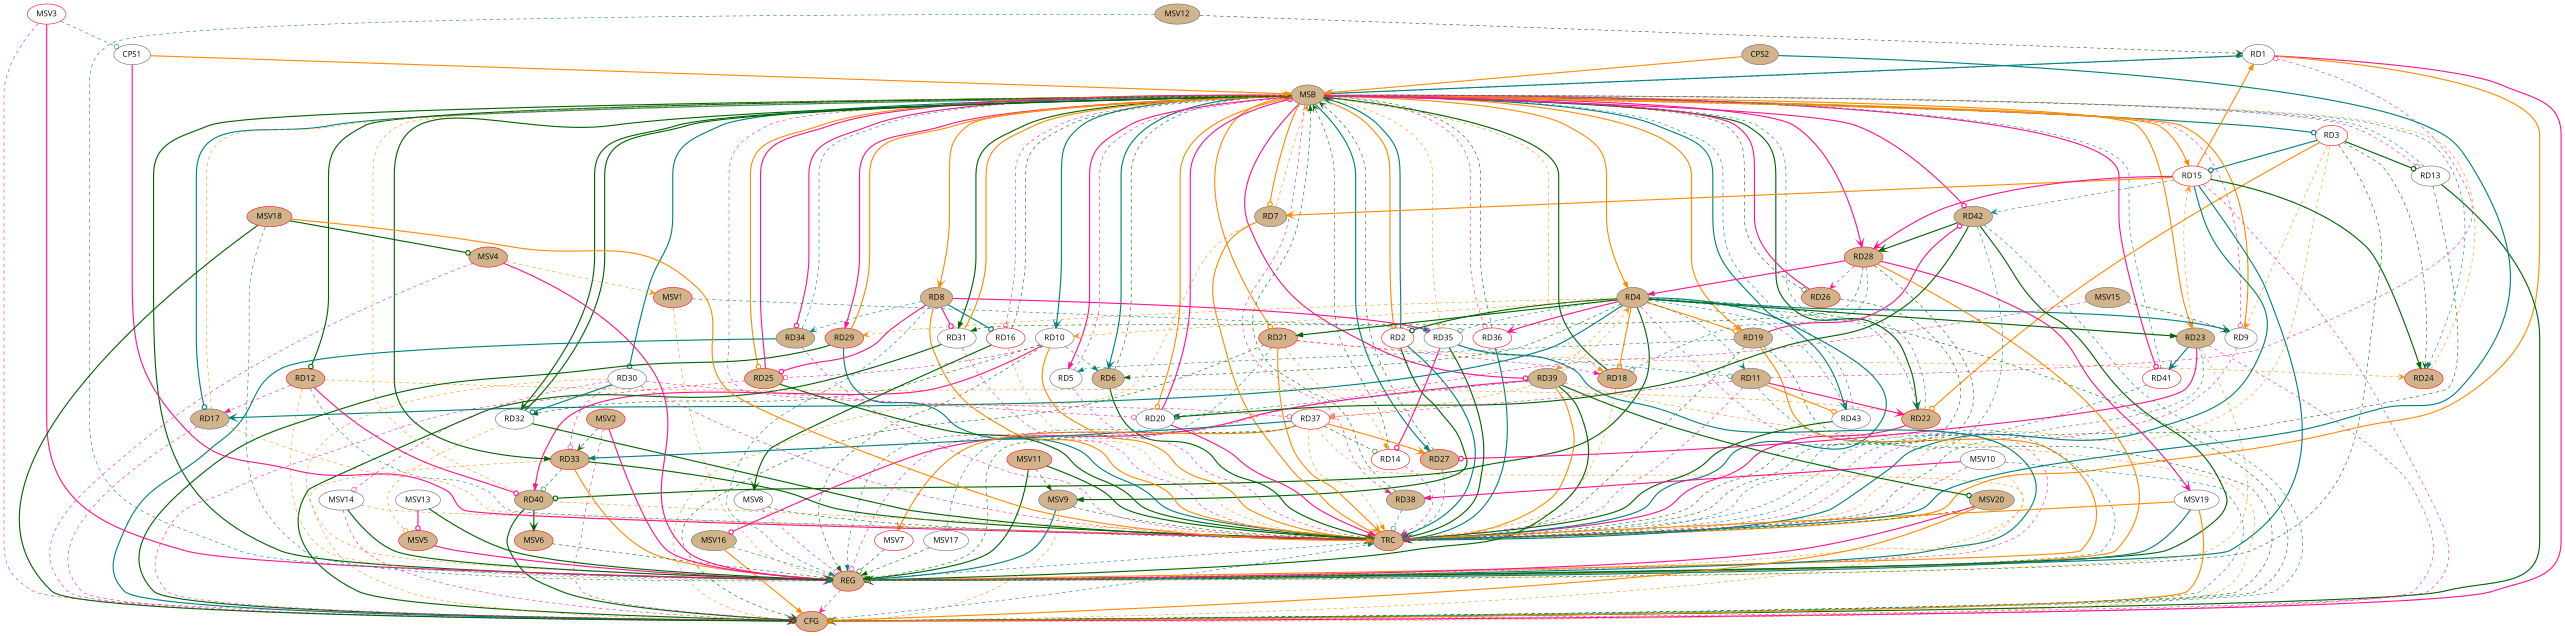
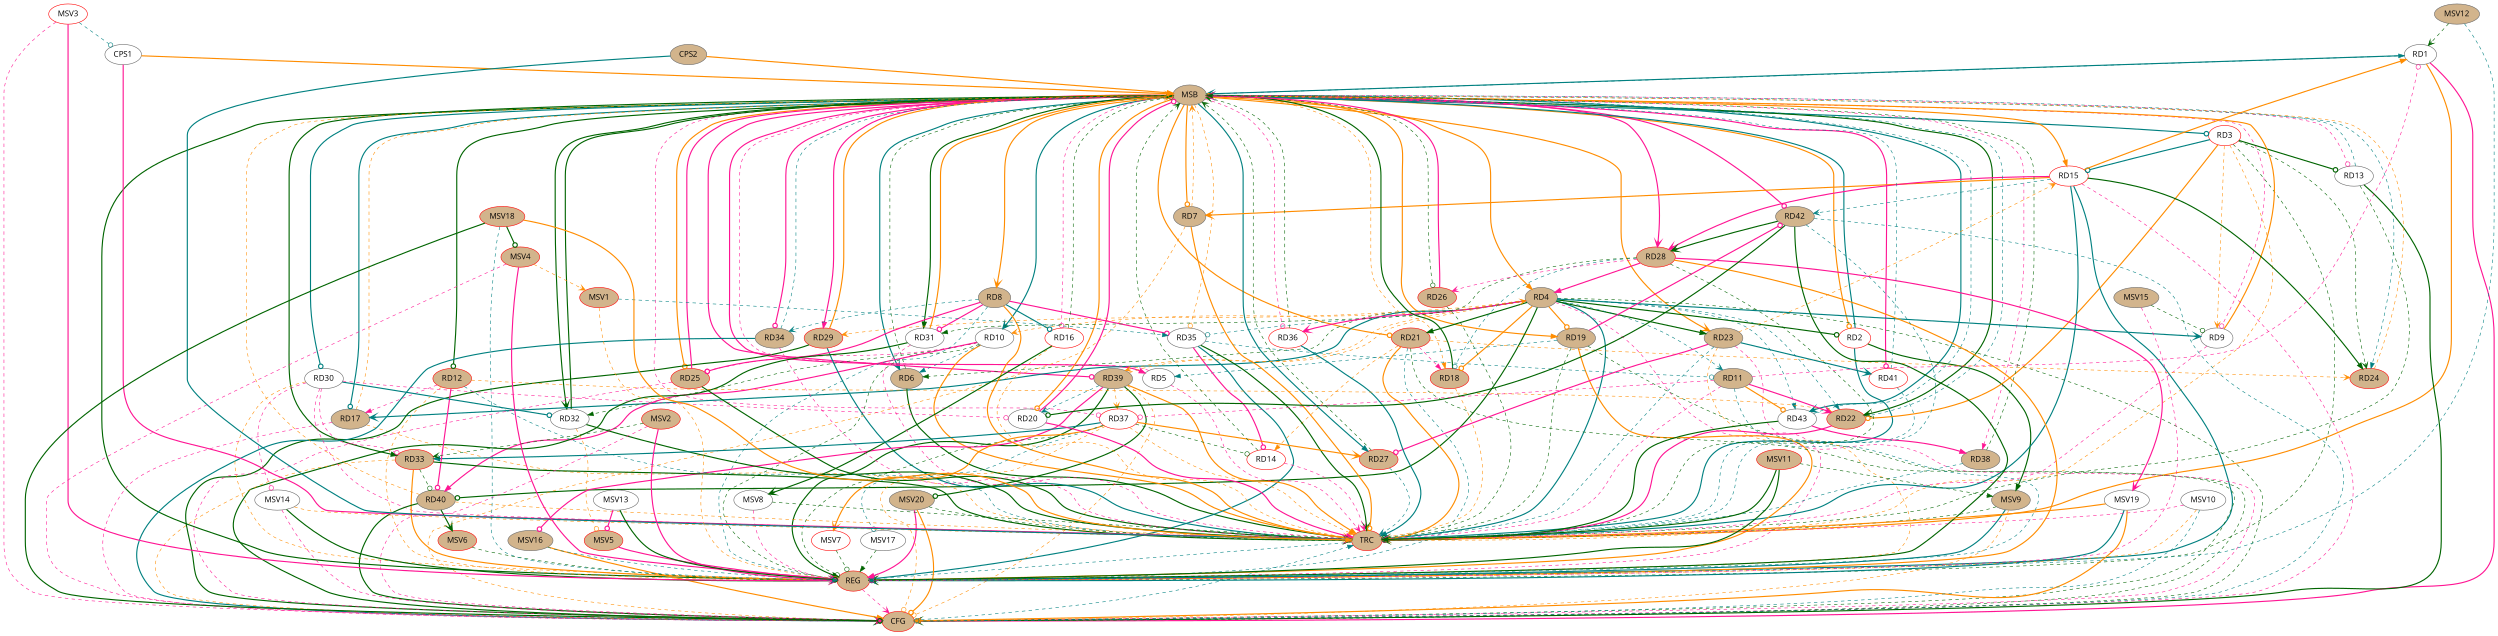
(1642, 483) -> (1908, 441)
